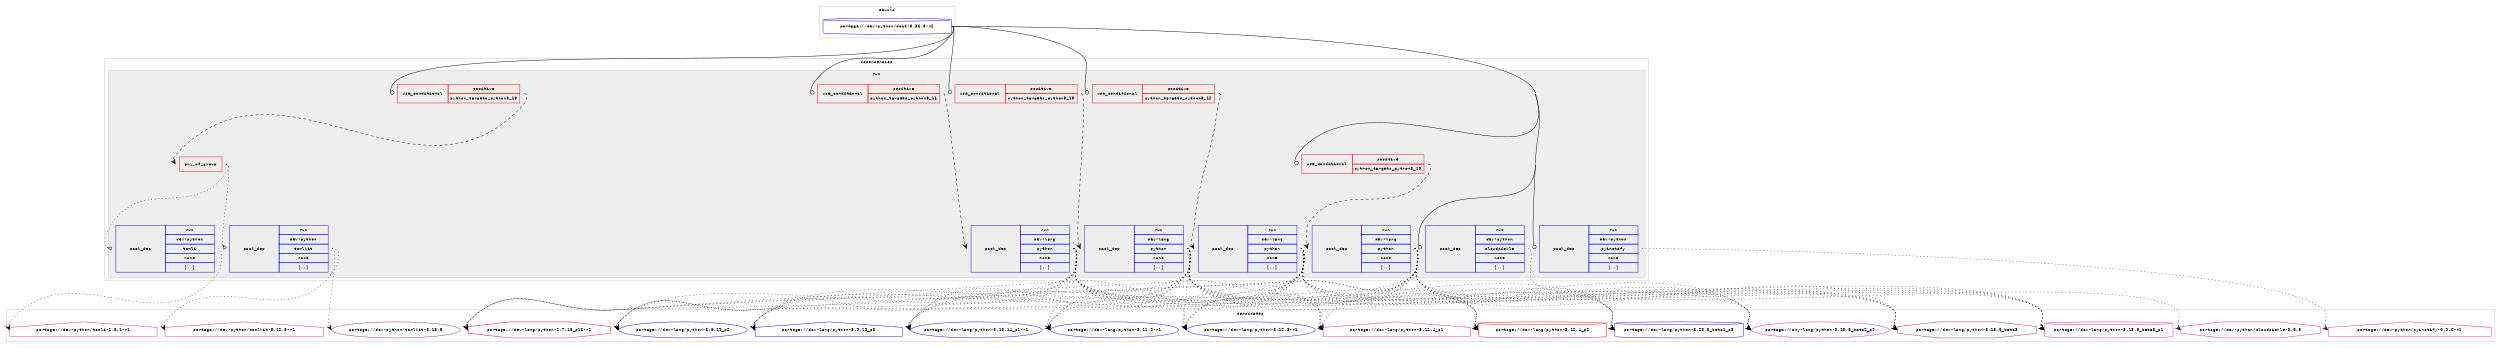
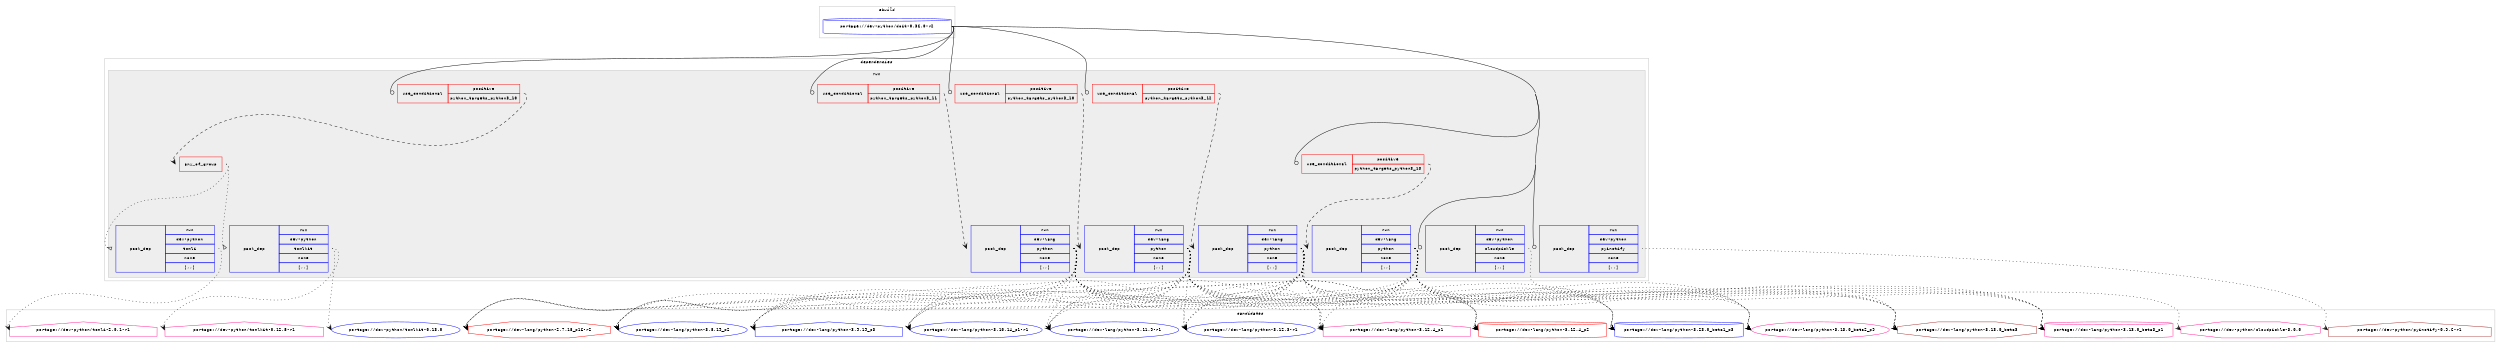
(396, 330) -> (396, 330)
(1820, 330) -> (1820, 330)
(2410, 330) -> (2410, 330)
